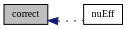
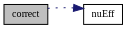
(71, 21) -> (61, 8)
